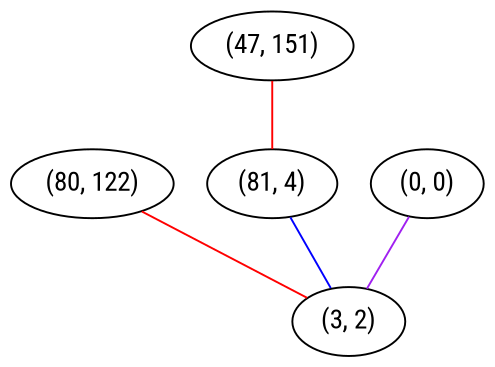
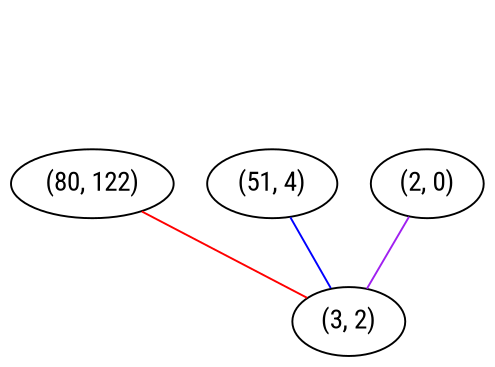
(272, 46) -> none
(272, 184) -> (272, 184)
(427, 184) -> (427, 184)
